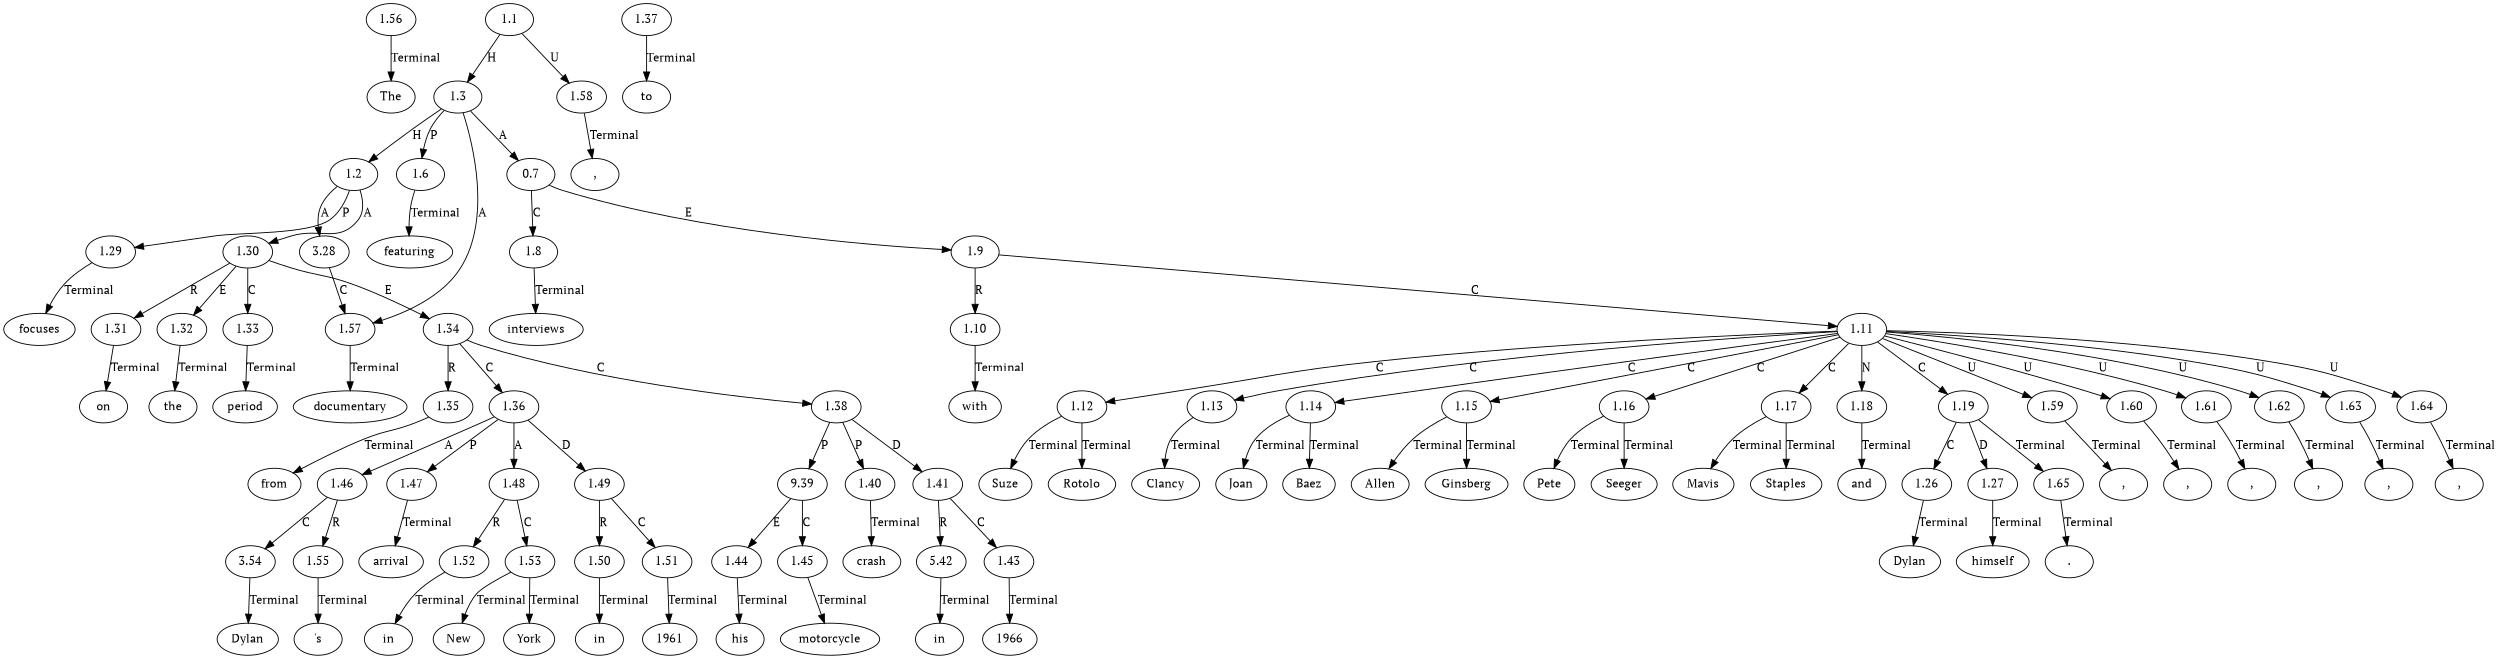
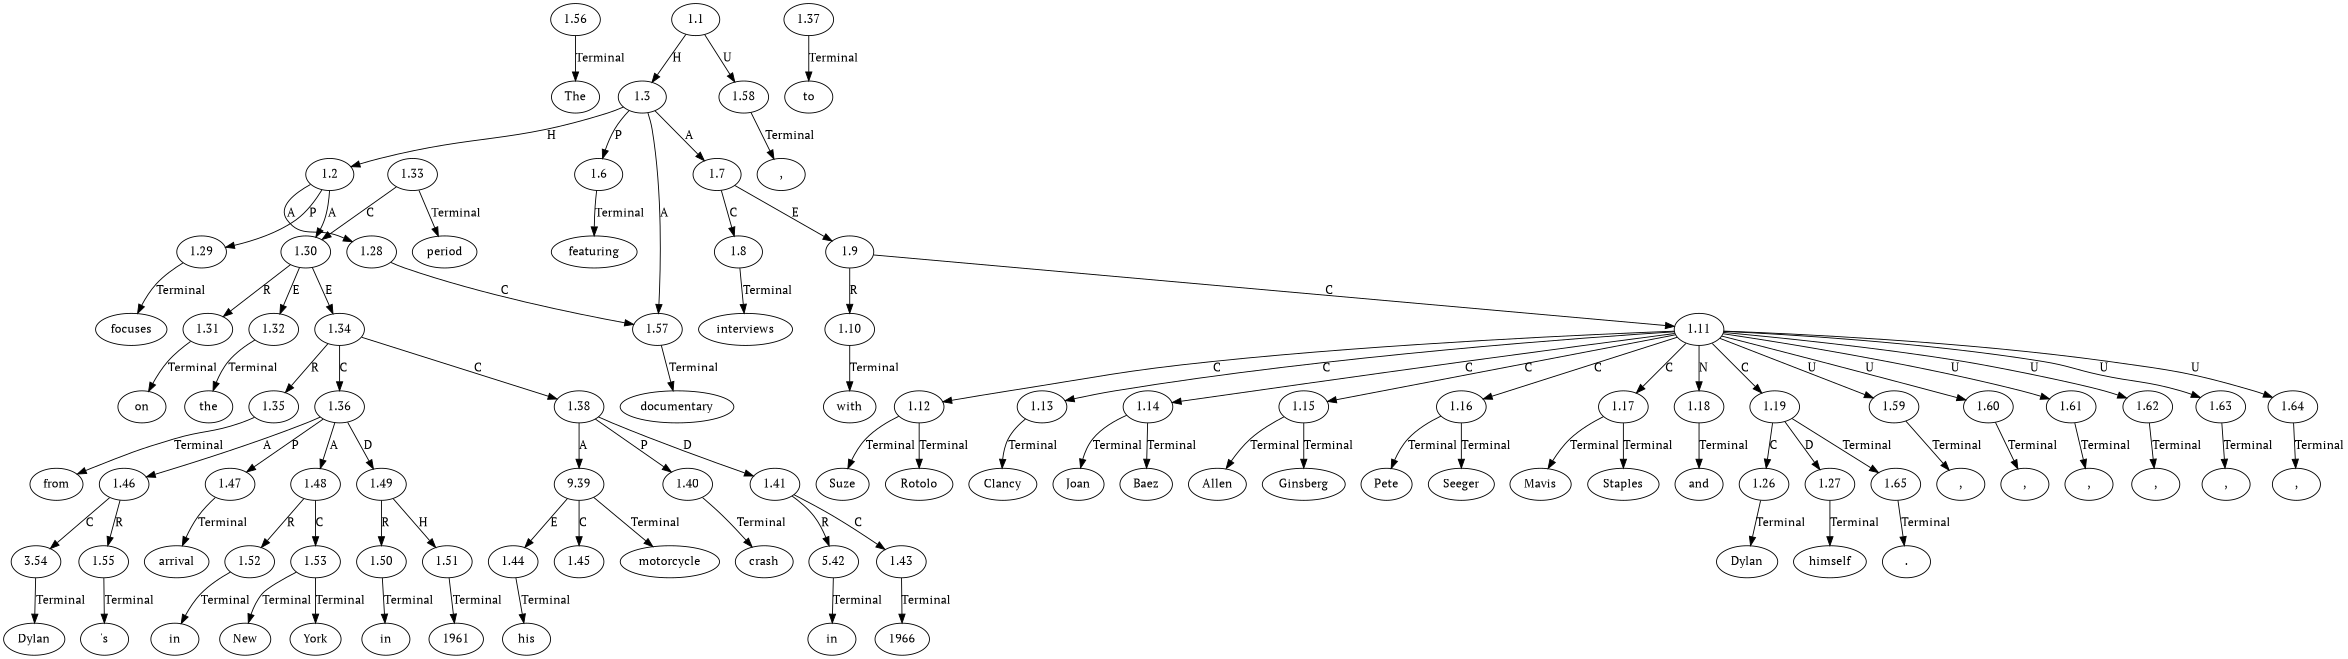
(531, 174) -> (717, 174)
(324, 252) -> (372, 252)
(248, 286) -> (363, 211)
(825, 446) -> (584, 446)
(642, 523) -> (424, 523)
(815, 596) -> (620, 519)
